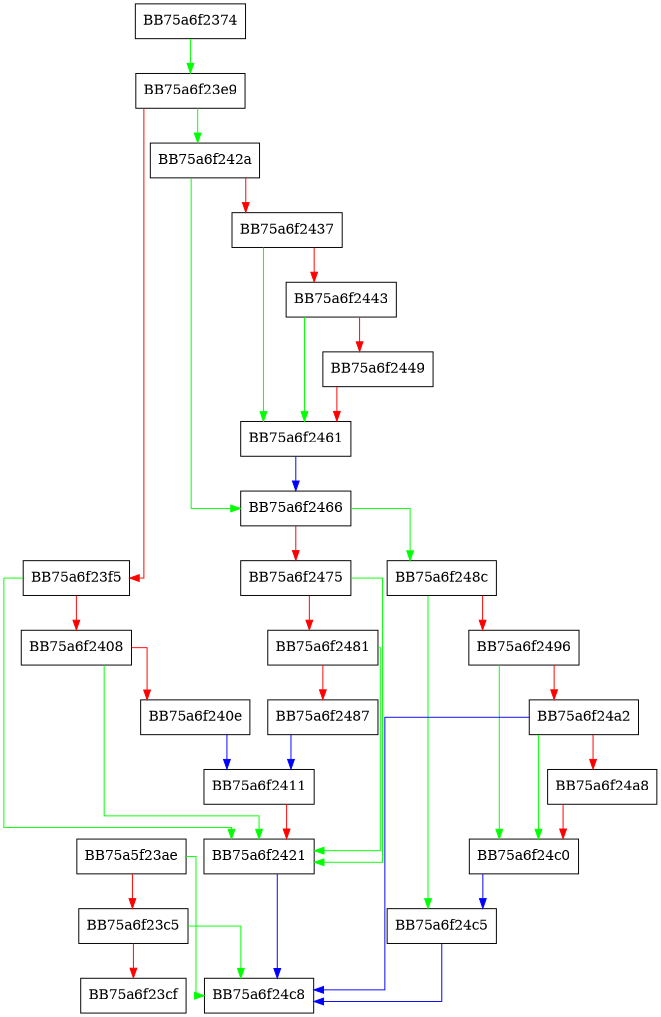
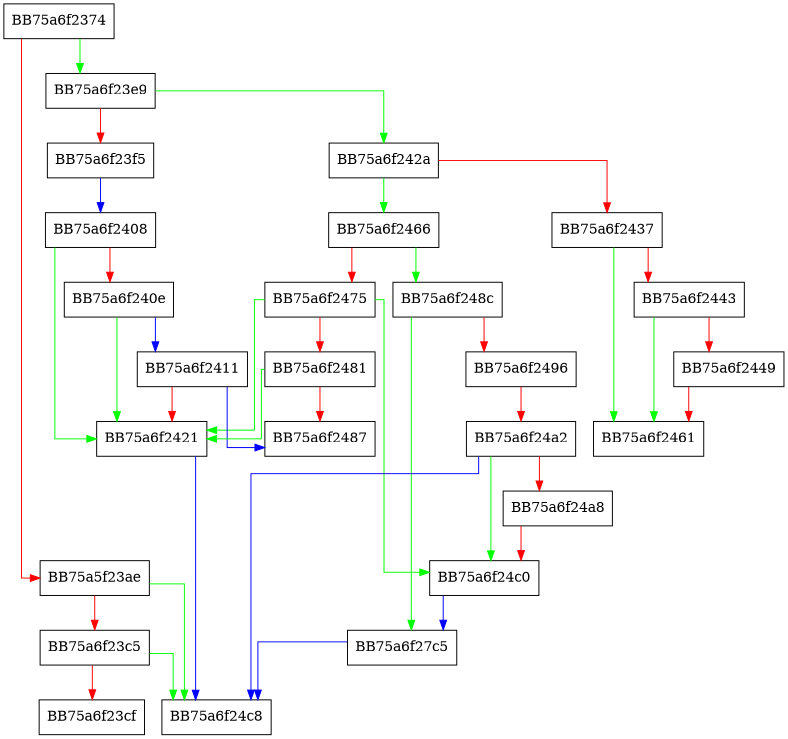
none -> (22, 313)
(296, 469) -> none
(76, 608) -> (101, 190)
(291, 747) -> (227, 422)
(499, 747) -> (384, 449)
(4, 808) -> (117, 365)
(442, 926) -> (402, 648)
